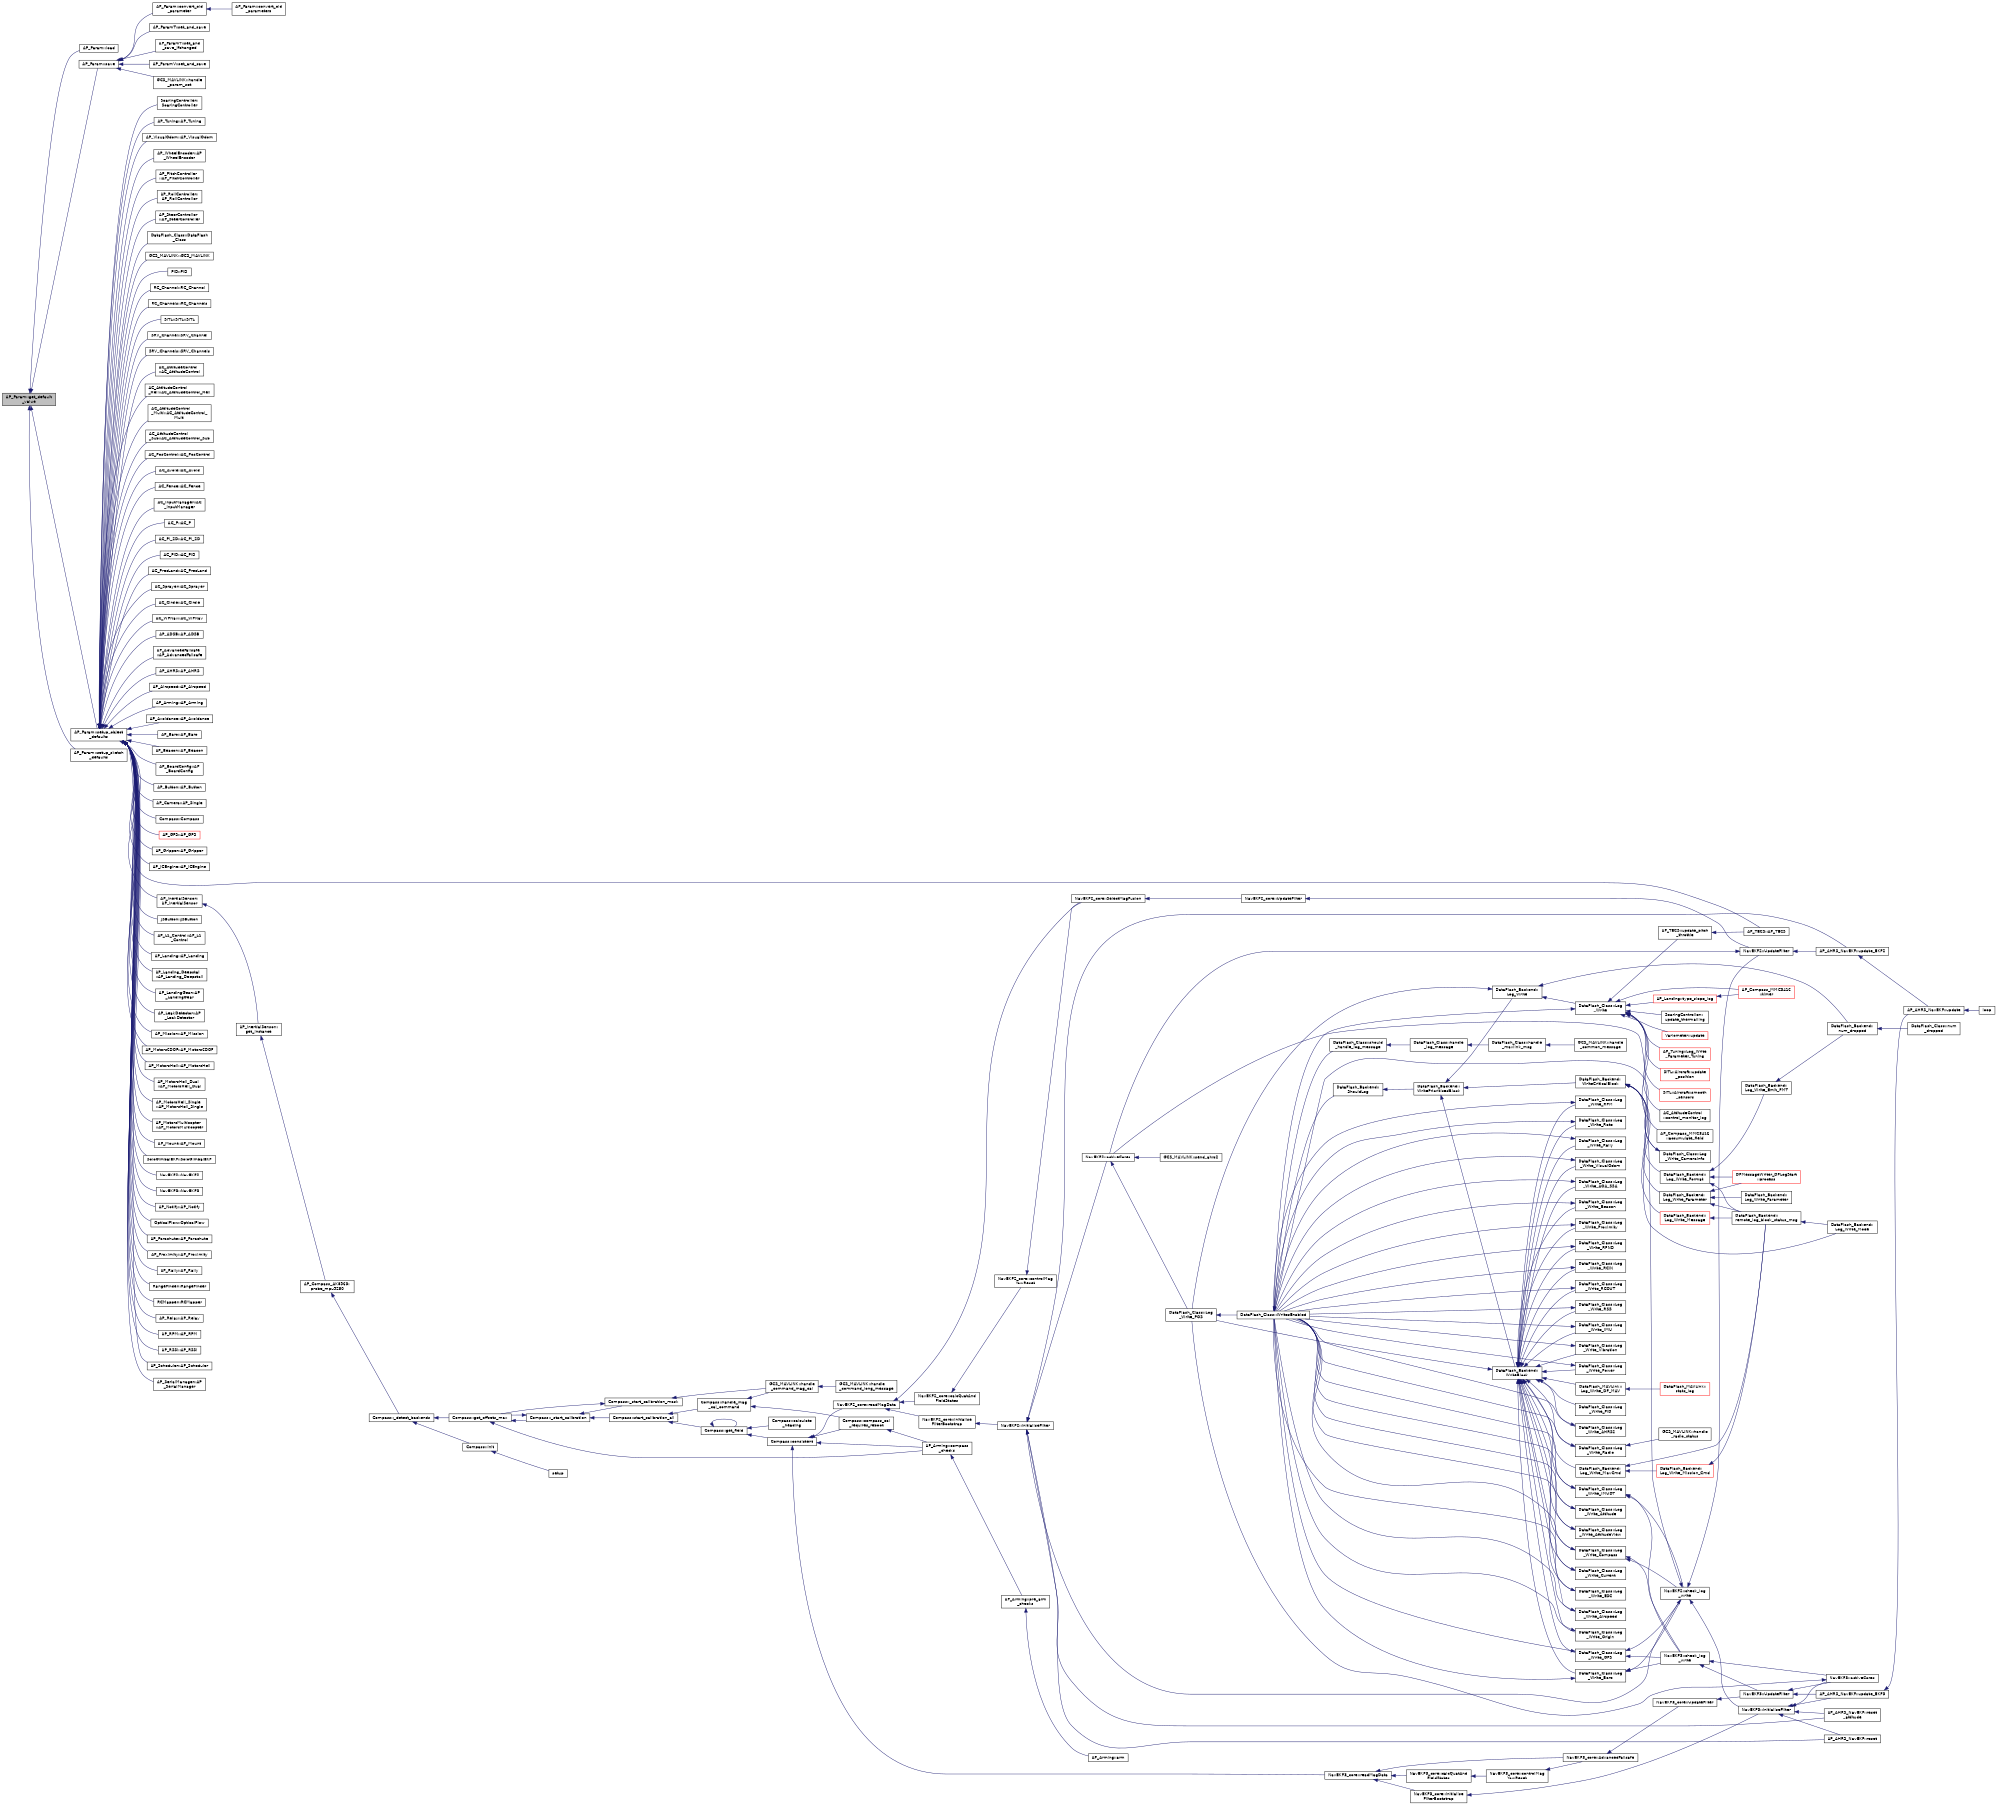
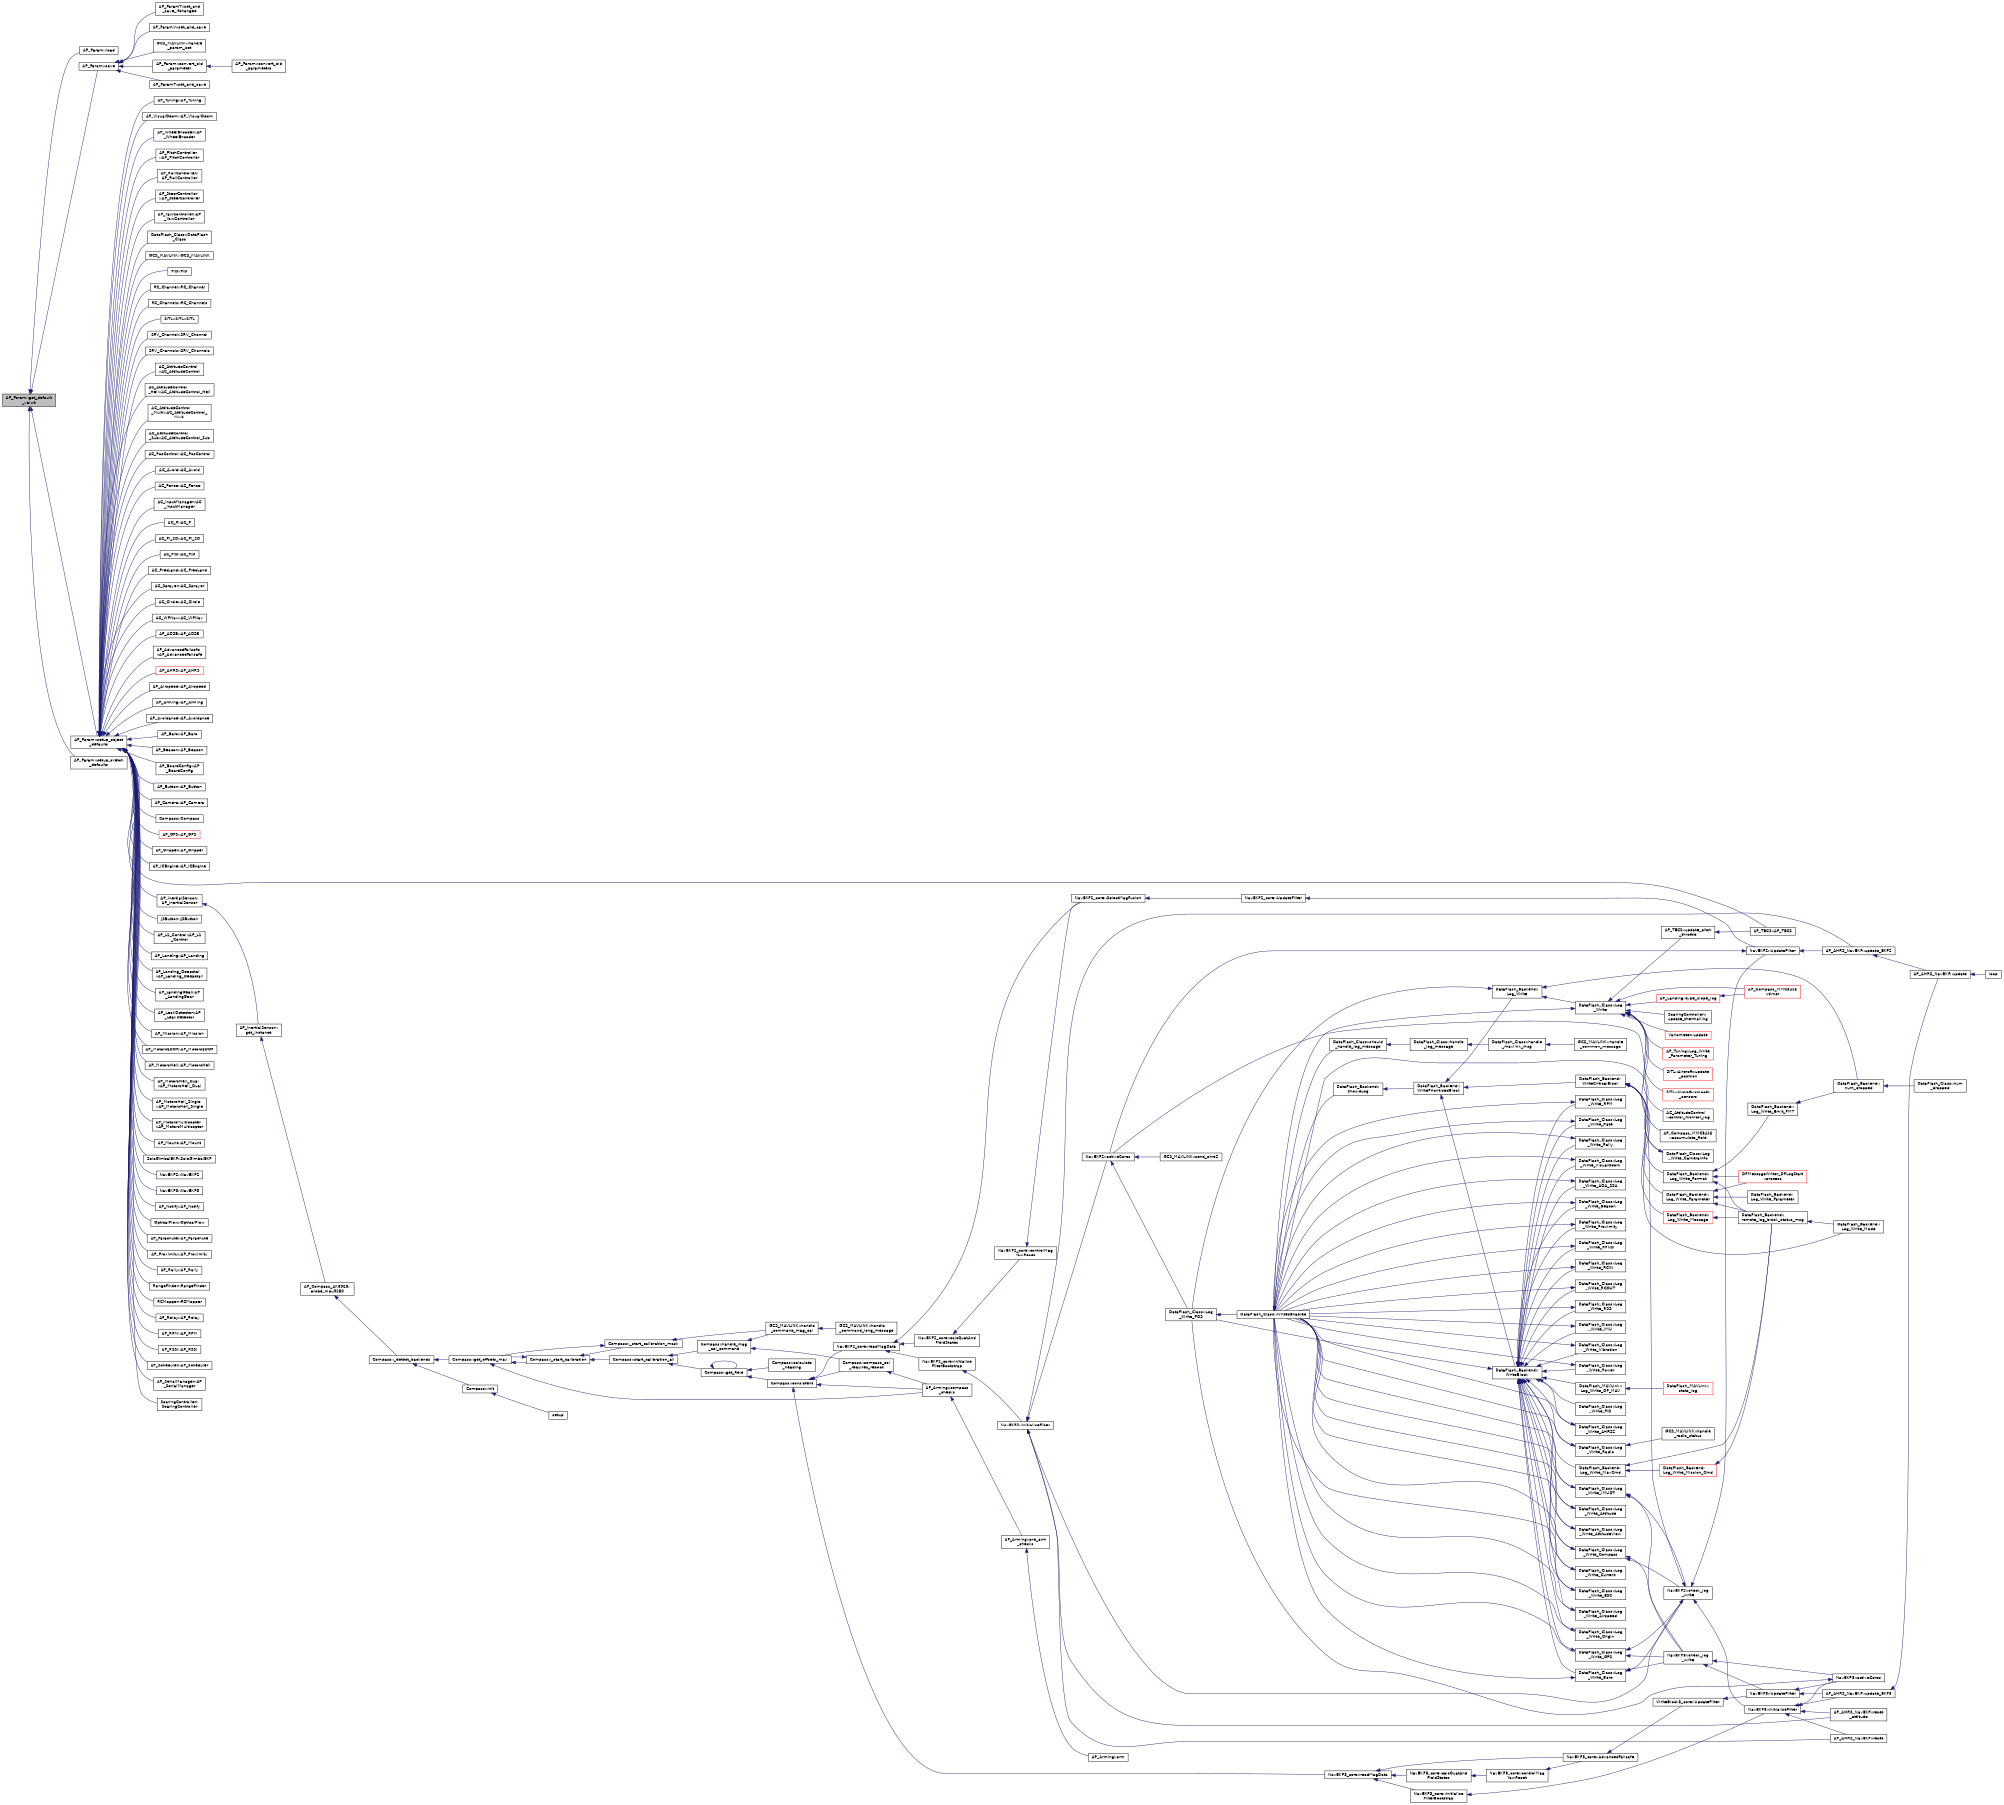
none -> (180, 217)
(180, 671) -> (180, 671)
(180, 803) -> (180, 803)
(1685, 1703) -> (1688, 1702)
